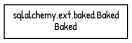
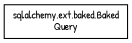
(66, 22) -> (66, 22)
